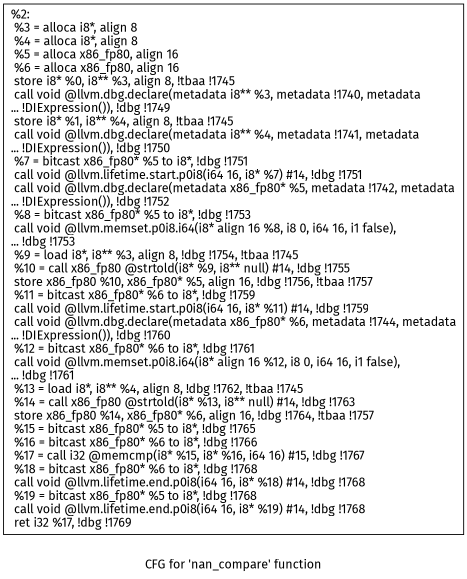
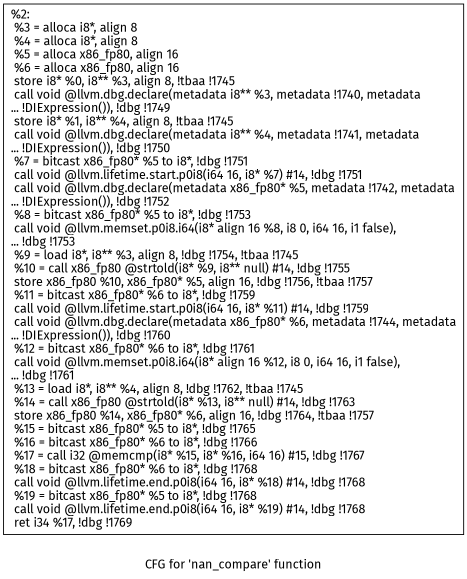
(71, 523) -> (72, 523)
